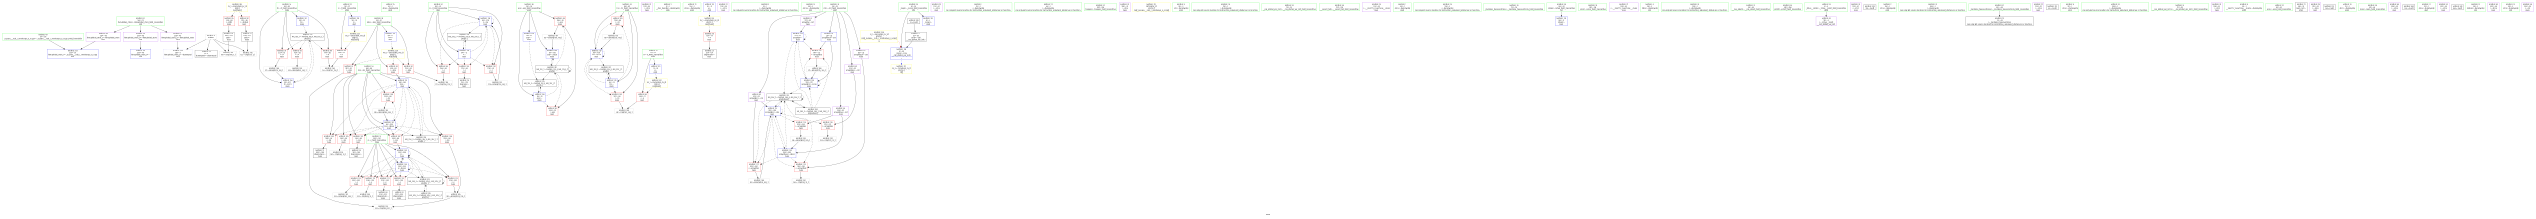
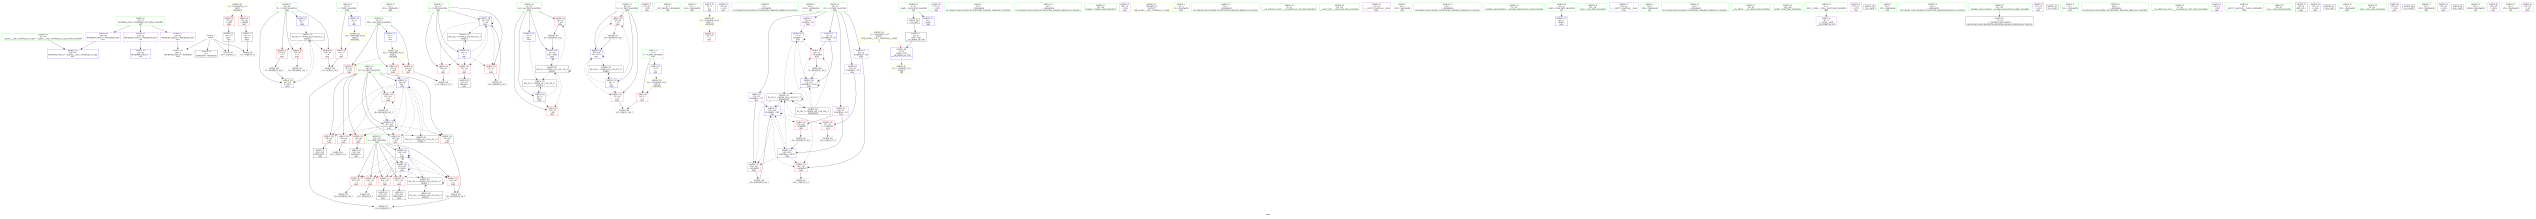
(903, 28) -> (914, 15)
(709, 54) -> none
(575, 68) -> (514, 68)
